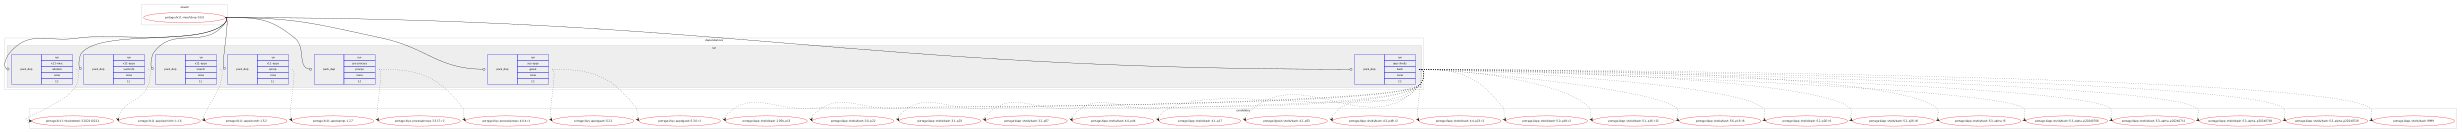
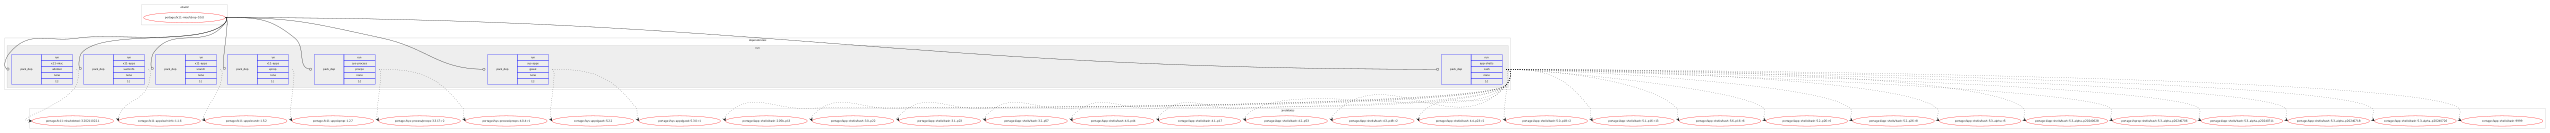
(1287, 121) -> (1287, 121)
(2067, 121) -> (2154, 121)
none -> (2067, 121)
